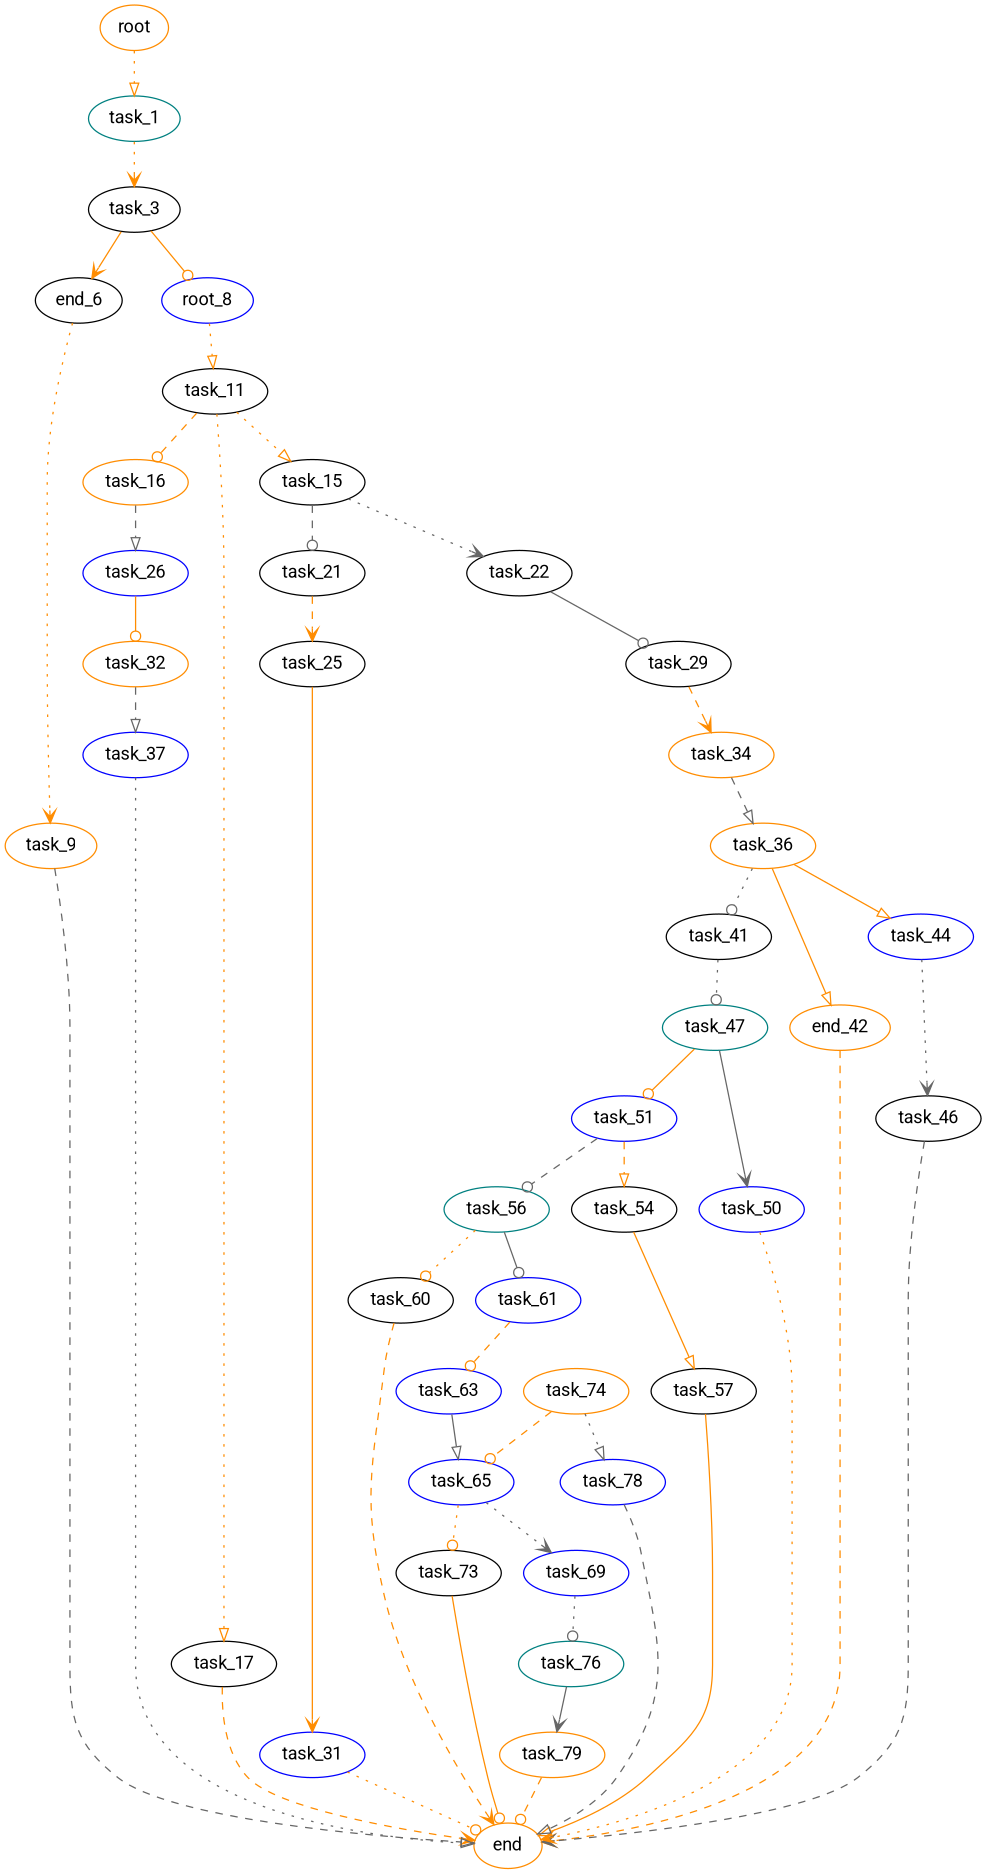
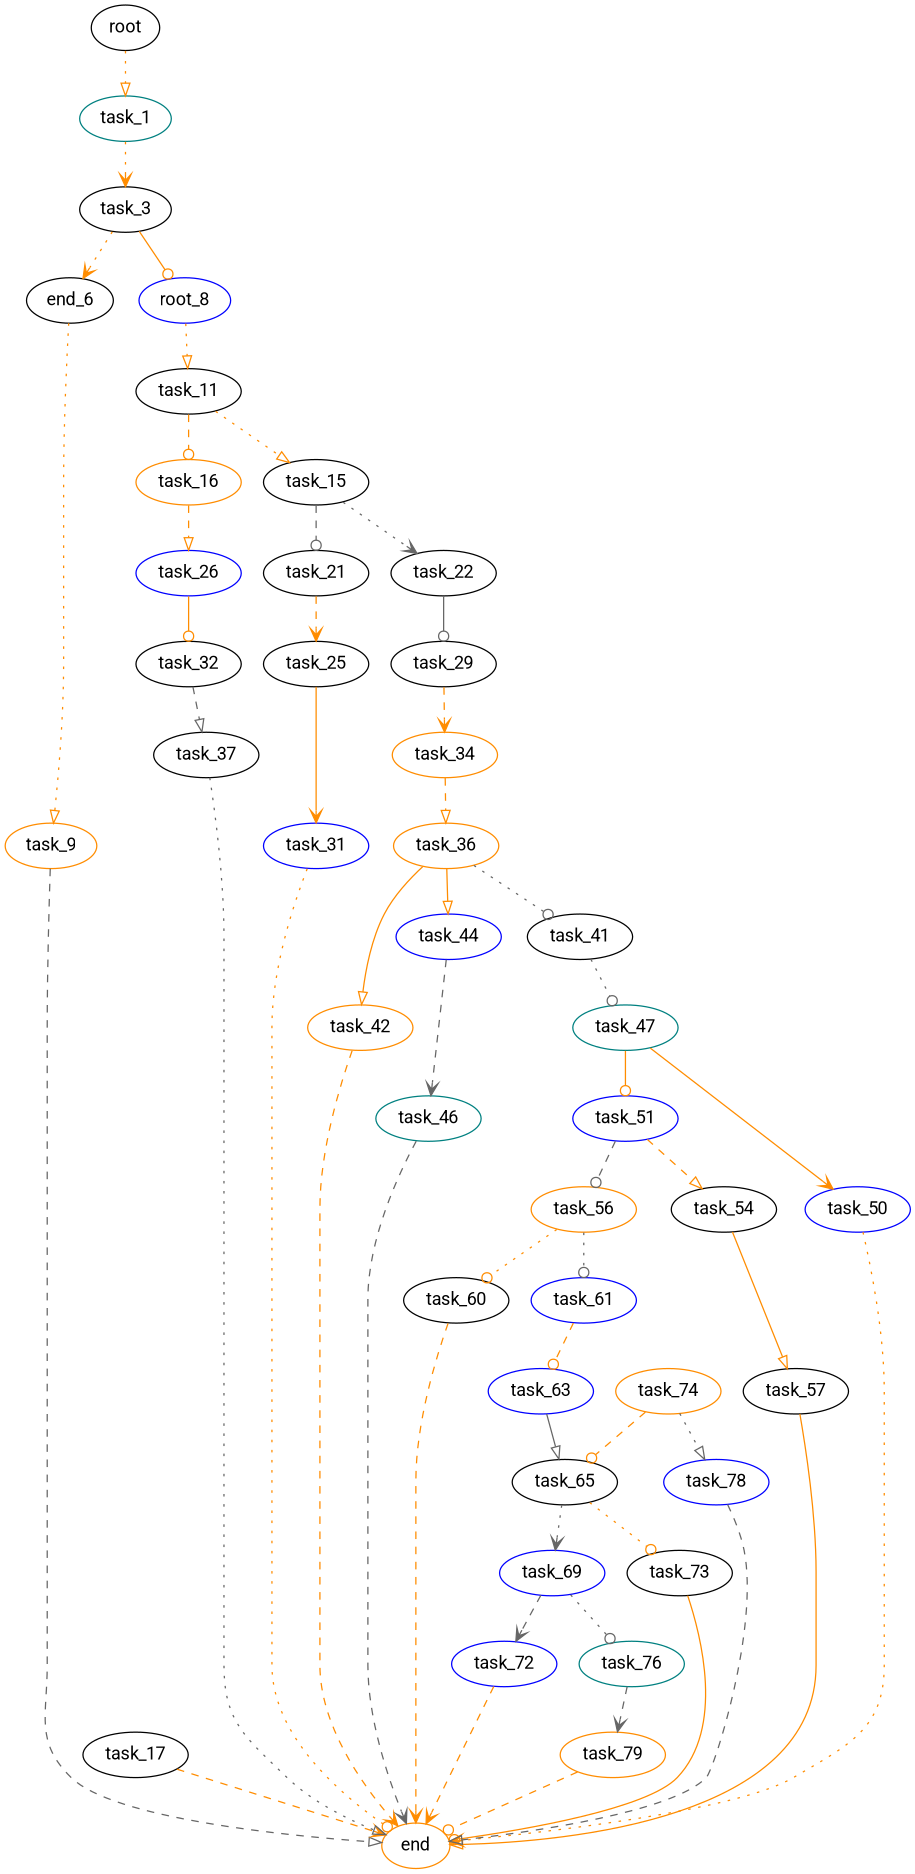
(134, 28) -> (125, 28)
(110, 250) -> (101, 250)
(136, 522) -> (189, 522)
(47, 566) -> (64, 567)
(136, 664) -> (189, 664)
(136, 755) -> (206, 755)
(739, 795) -> (445, 794)
(224, 1021) -> none
(924, 1021) -> (439, 1021)
(840, 1028) -> (360, 1028)
(732, 1112) -> (737, 1115)
(928, 1119) -> (428, 1119)
(497, 1209) -> (584, 1209)
(511, 1250) -> (584, 1250)
(461, 1482) -> (565, 1482)
none -> (504, 1664)
(563, 1703) -> (624, 1703)
